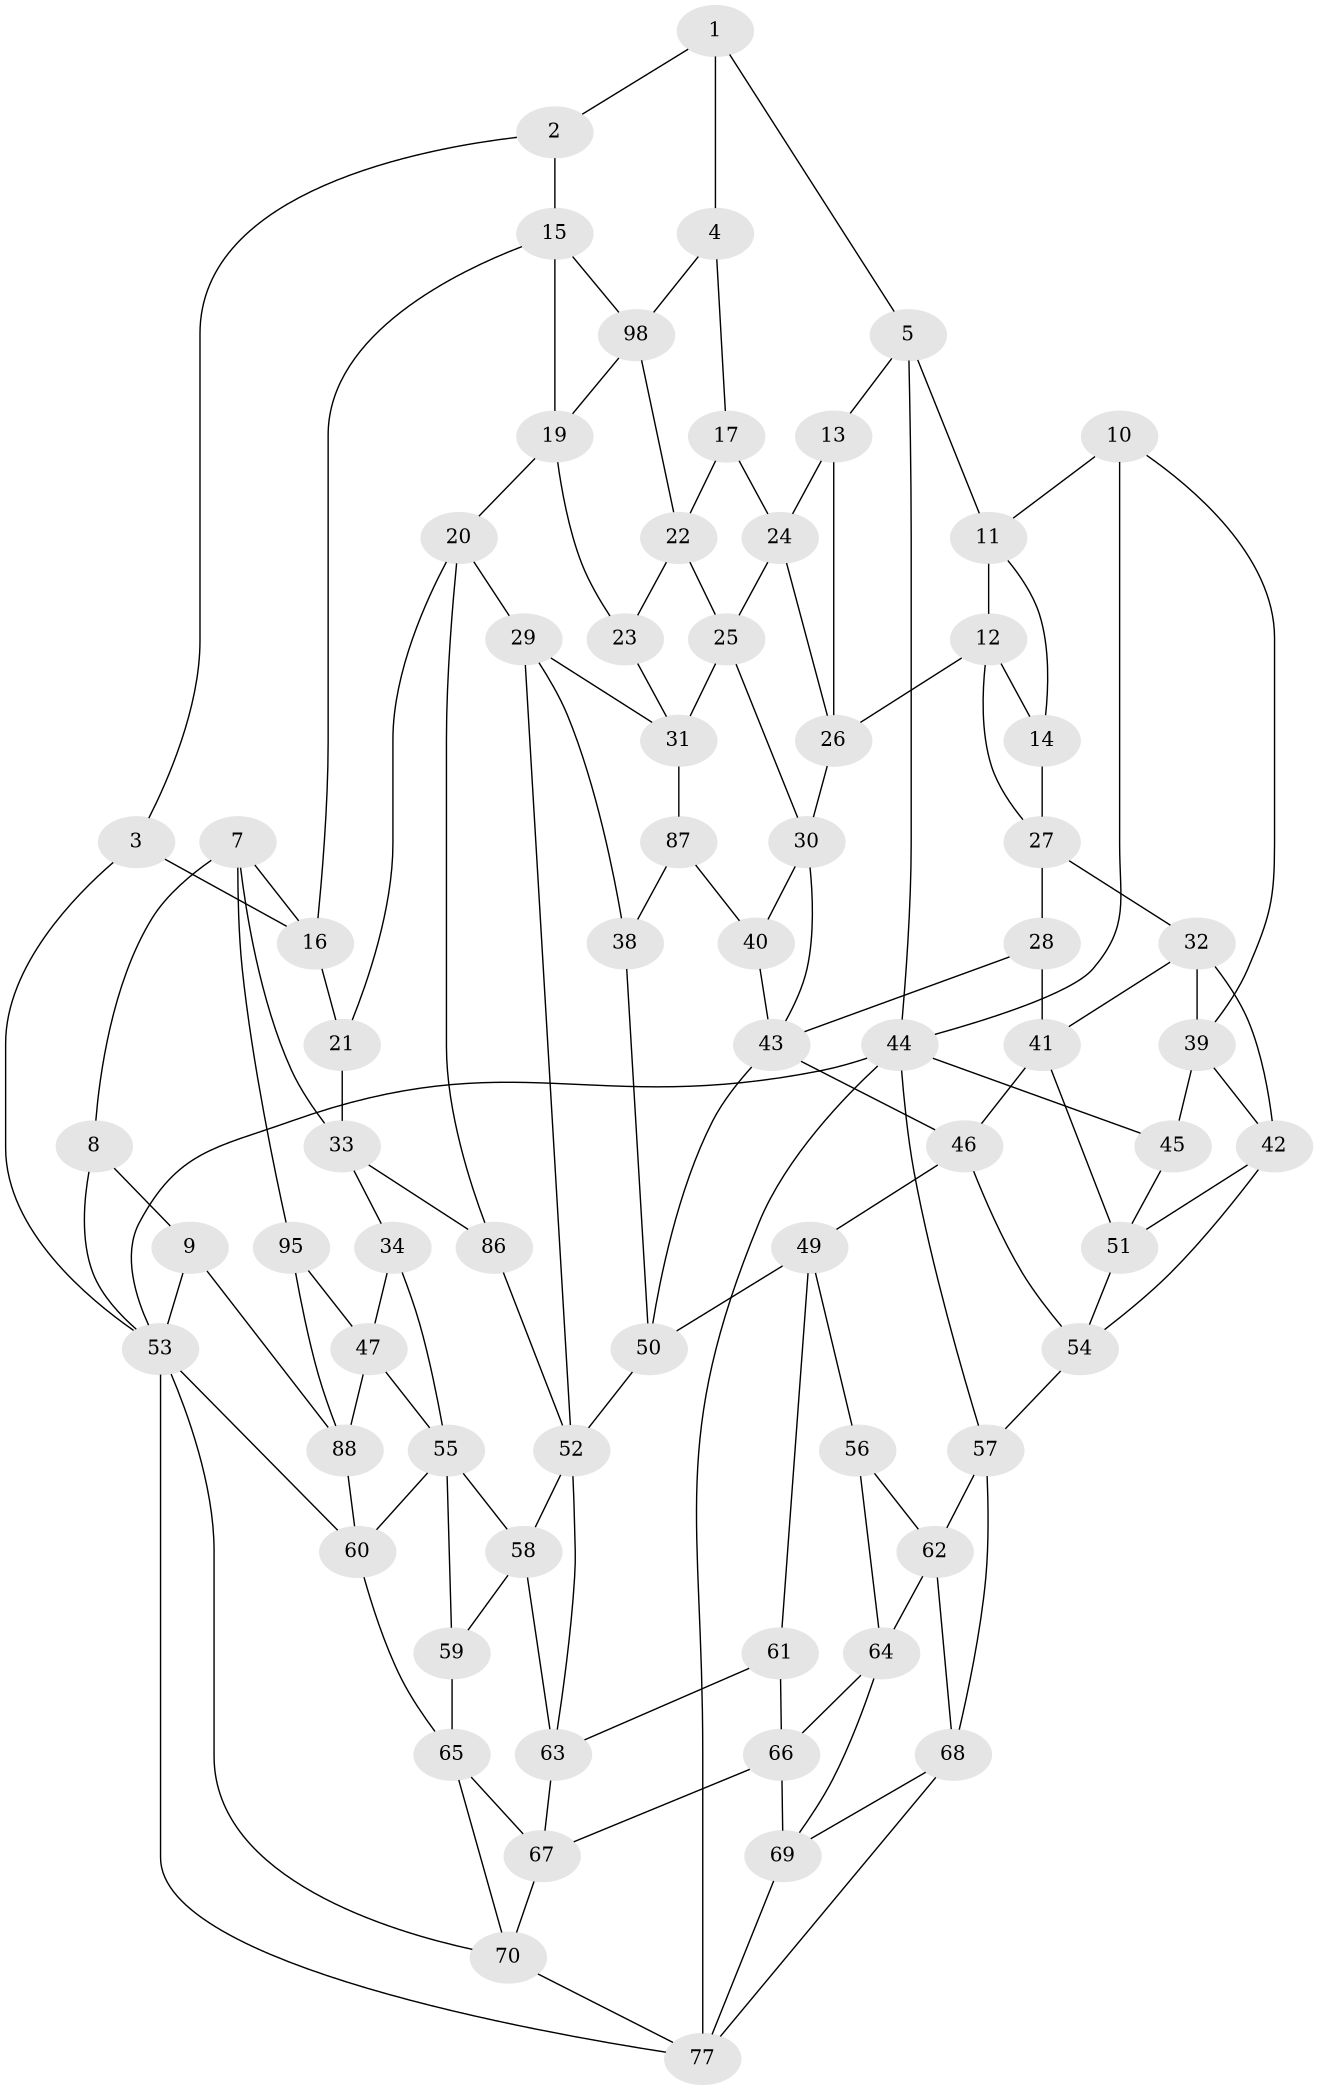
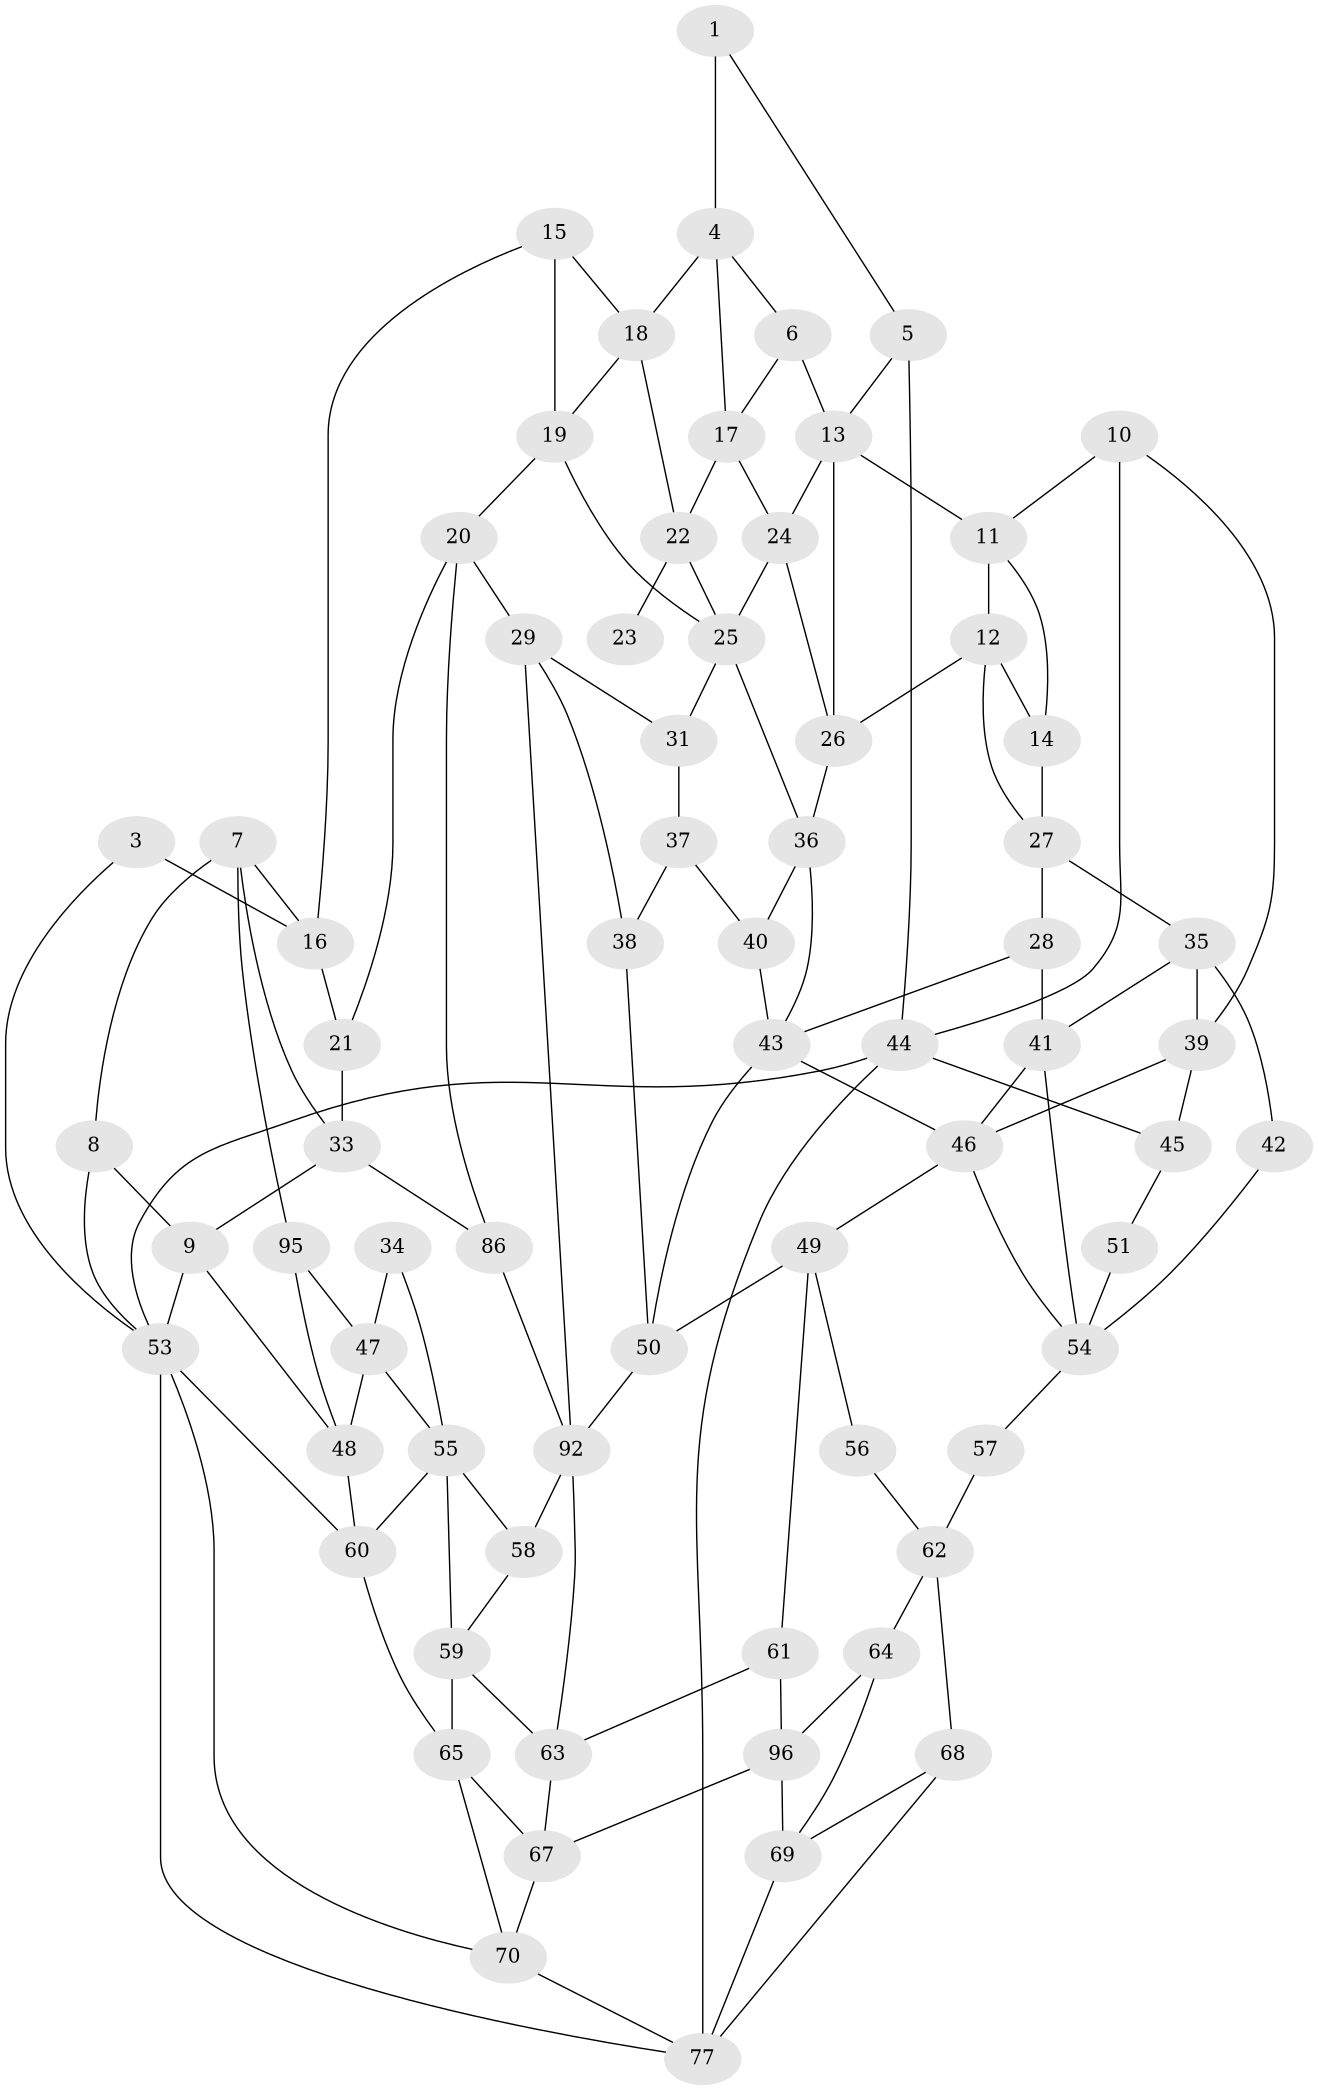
(555, 132) -> none
(637, 335) -> (637, 335)
none -> (793, 335)
(949, 437) -> (901, 481)
(575, 542) -> (619, 553)
(652, 690) -> none
(679, 842) -> (679, 842)
(807, 842) -> (807, 842)
(1197, 944) -> (1197, 944)
(1236, 1096) -> (1081, 1096)
(1081, 1146) -> (1059, 1197)
(368, 1197) -> (266, 1197)
(1197, 1197) -> none
(931, 1250) -> none
(345, 1451) -> (345, 1451)
(572, 1451) -> (572, 1451)
(870, 1552) -> none
(983, 1604) -> none
(539, 1653) -> (503, 1704)
(782, 1755) -> (782, 1755)
